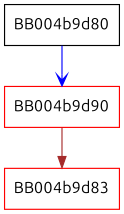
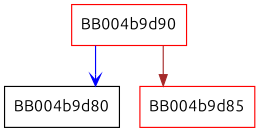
(62, 60) -> (96, 60)
(62, 189) -> (197, 107)
